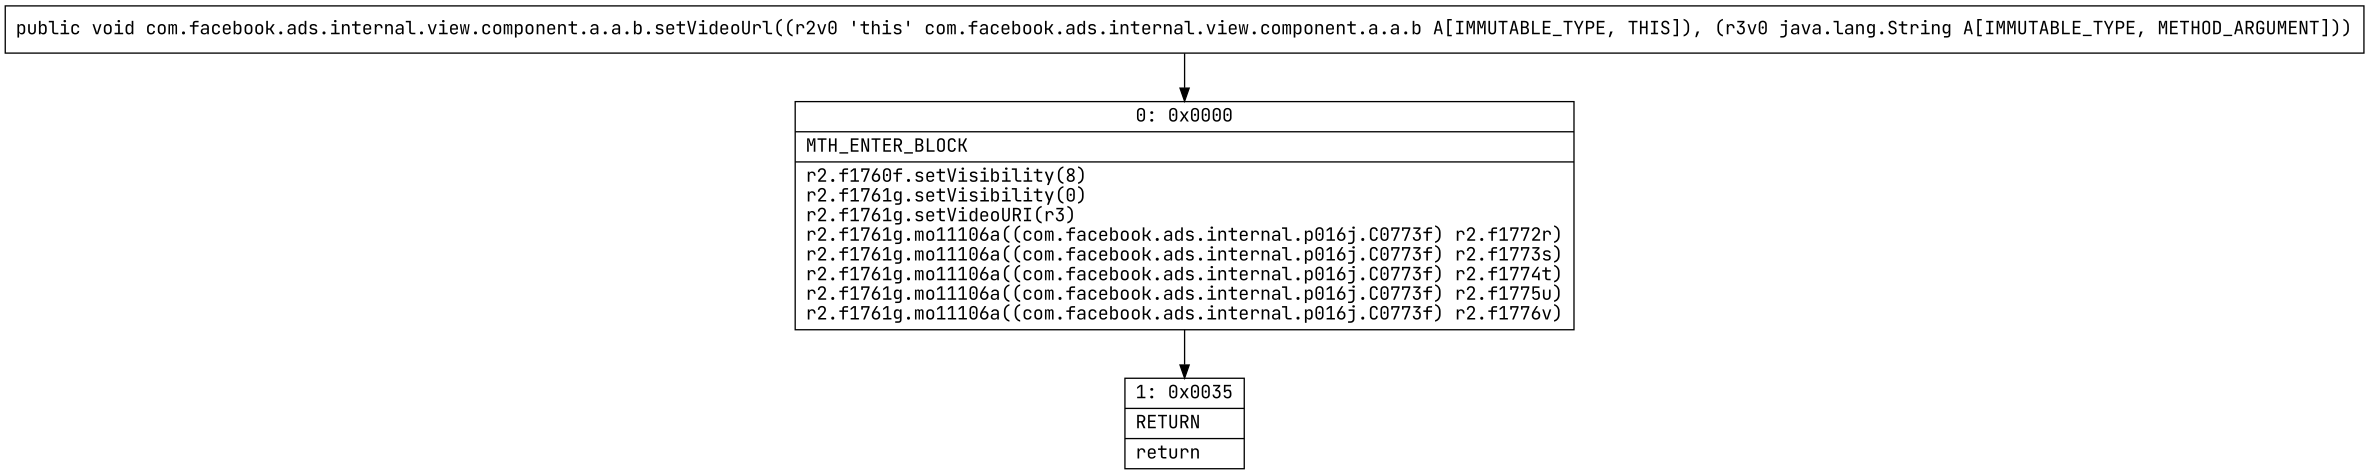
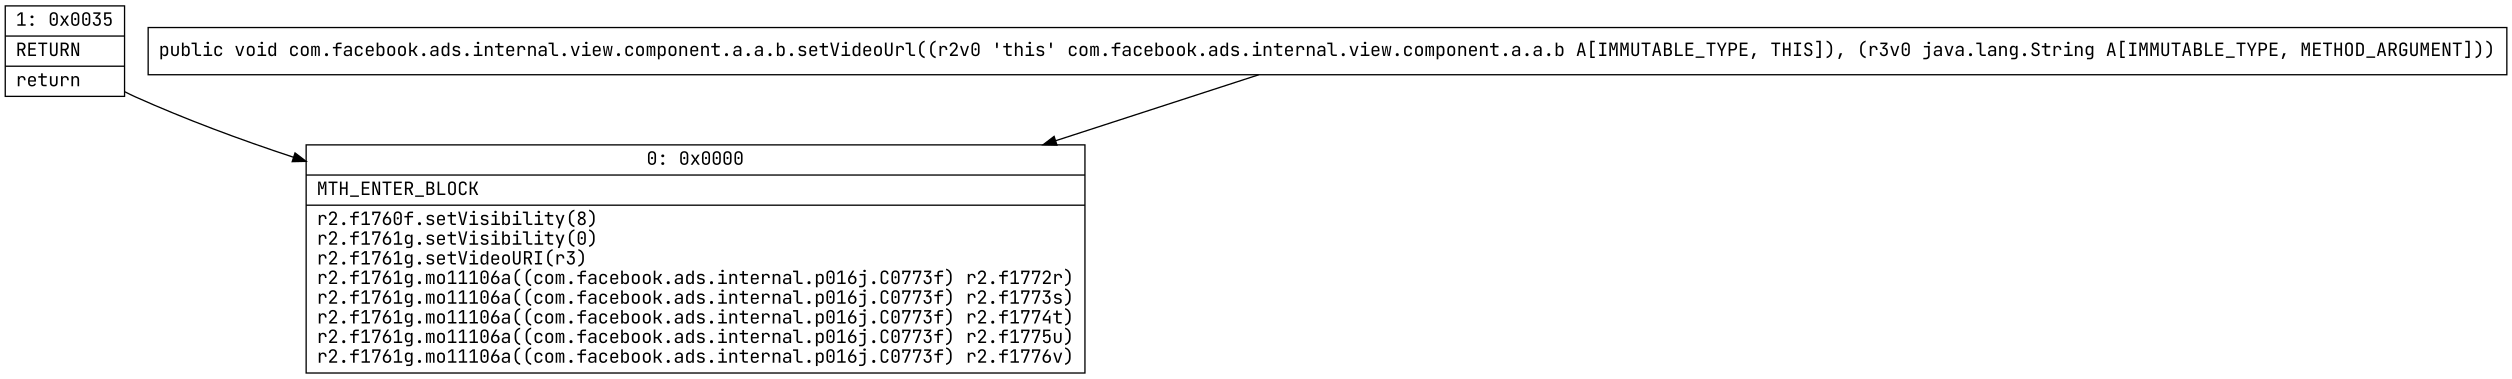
(1185, 347) -> (208, 127)
